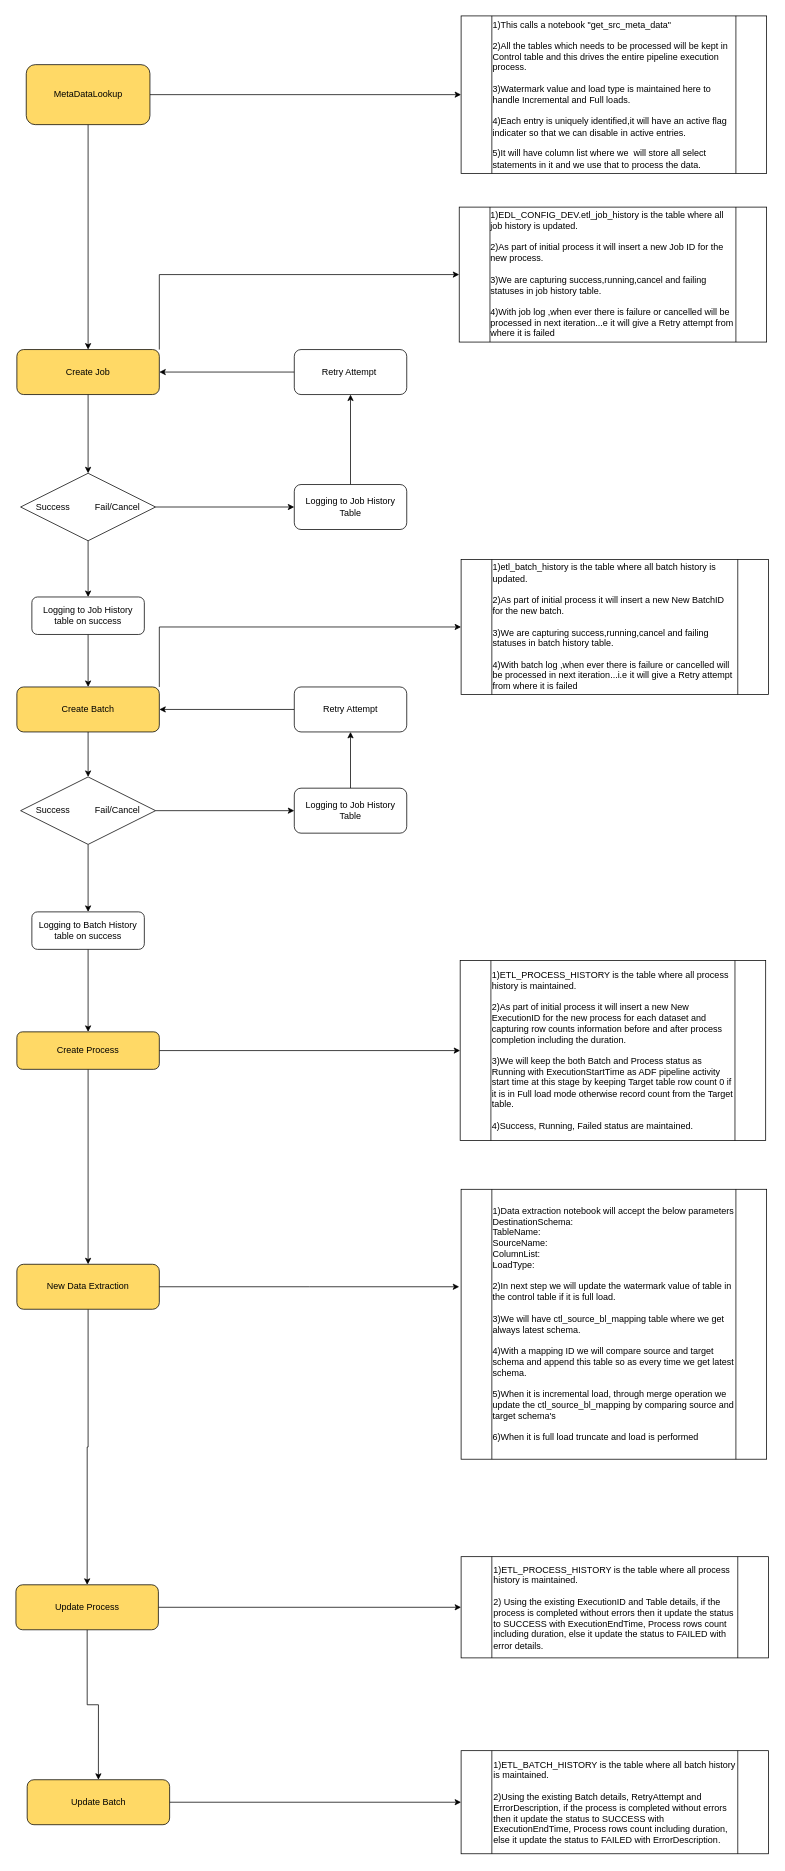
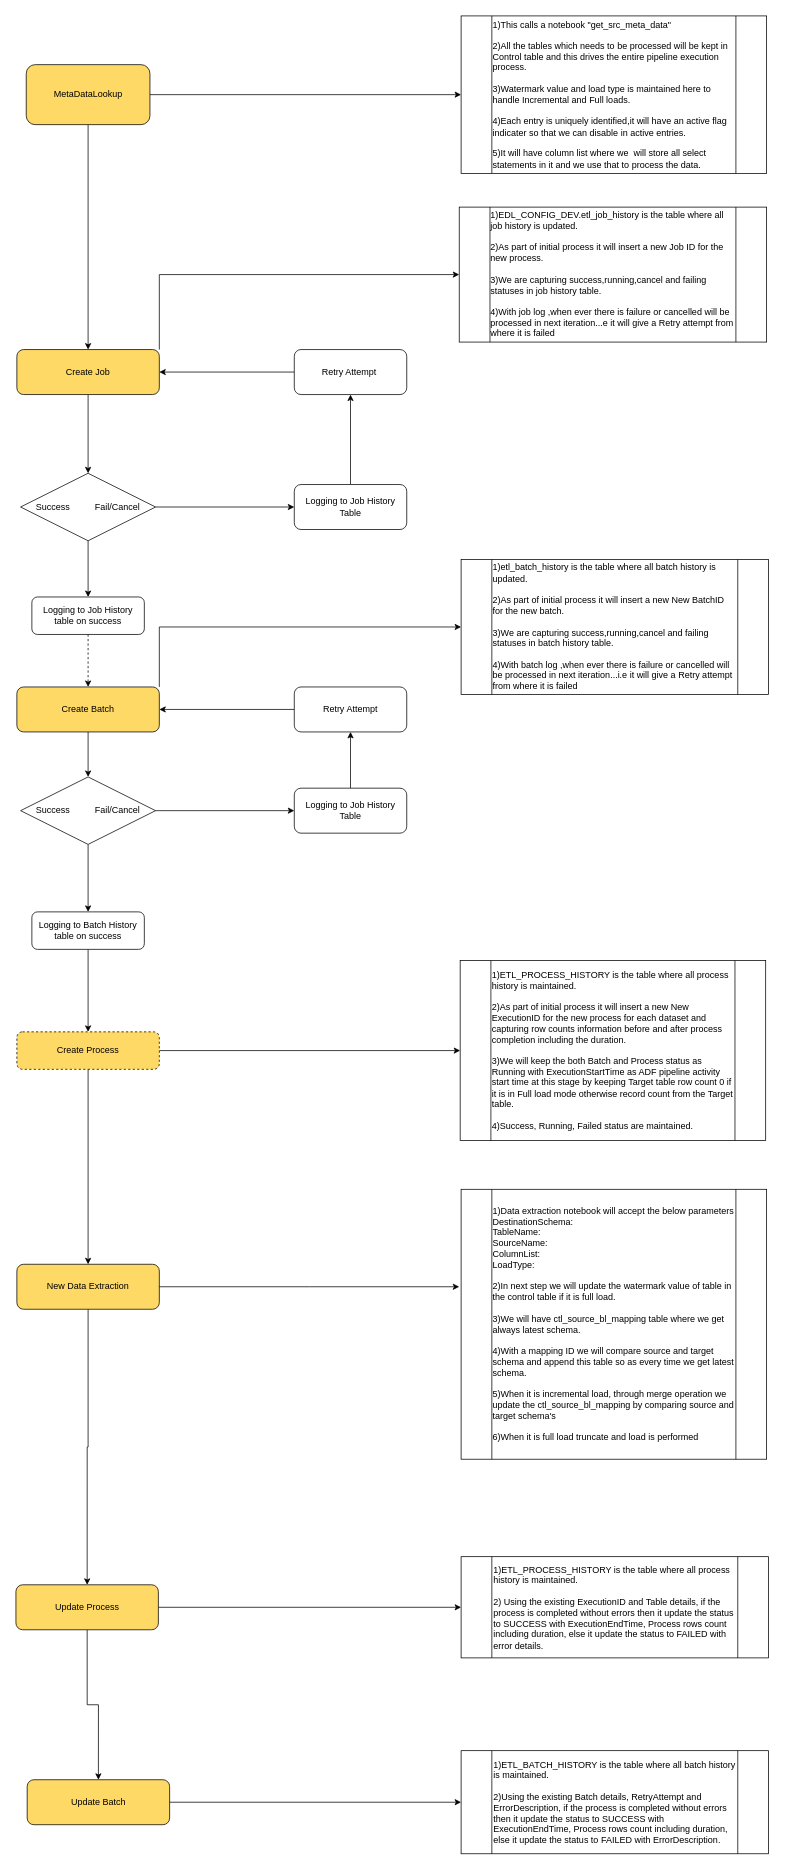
(88, 657) -> (88, 657)
(88, 1050) -> (88, 1050)
